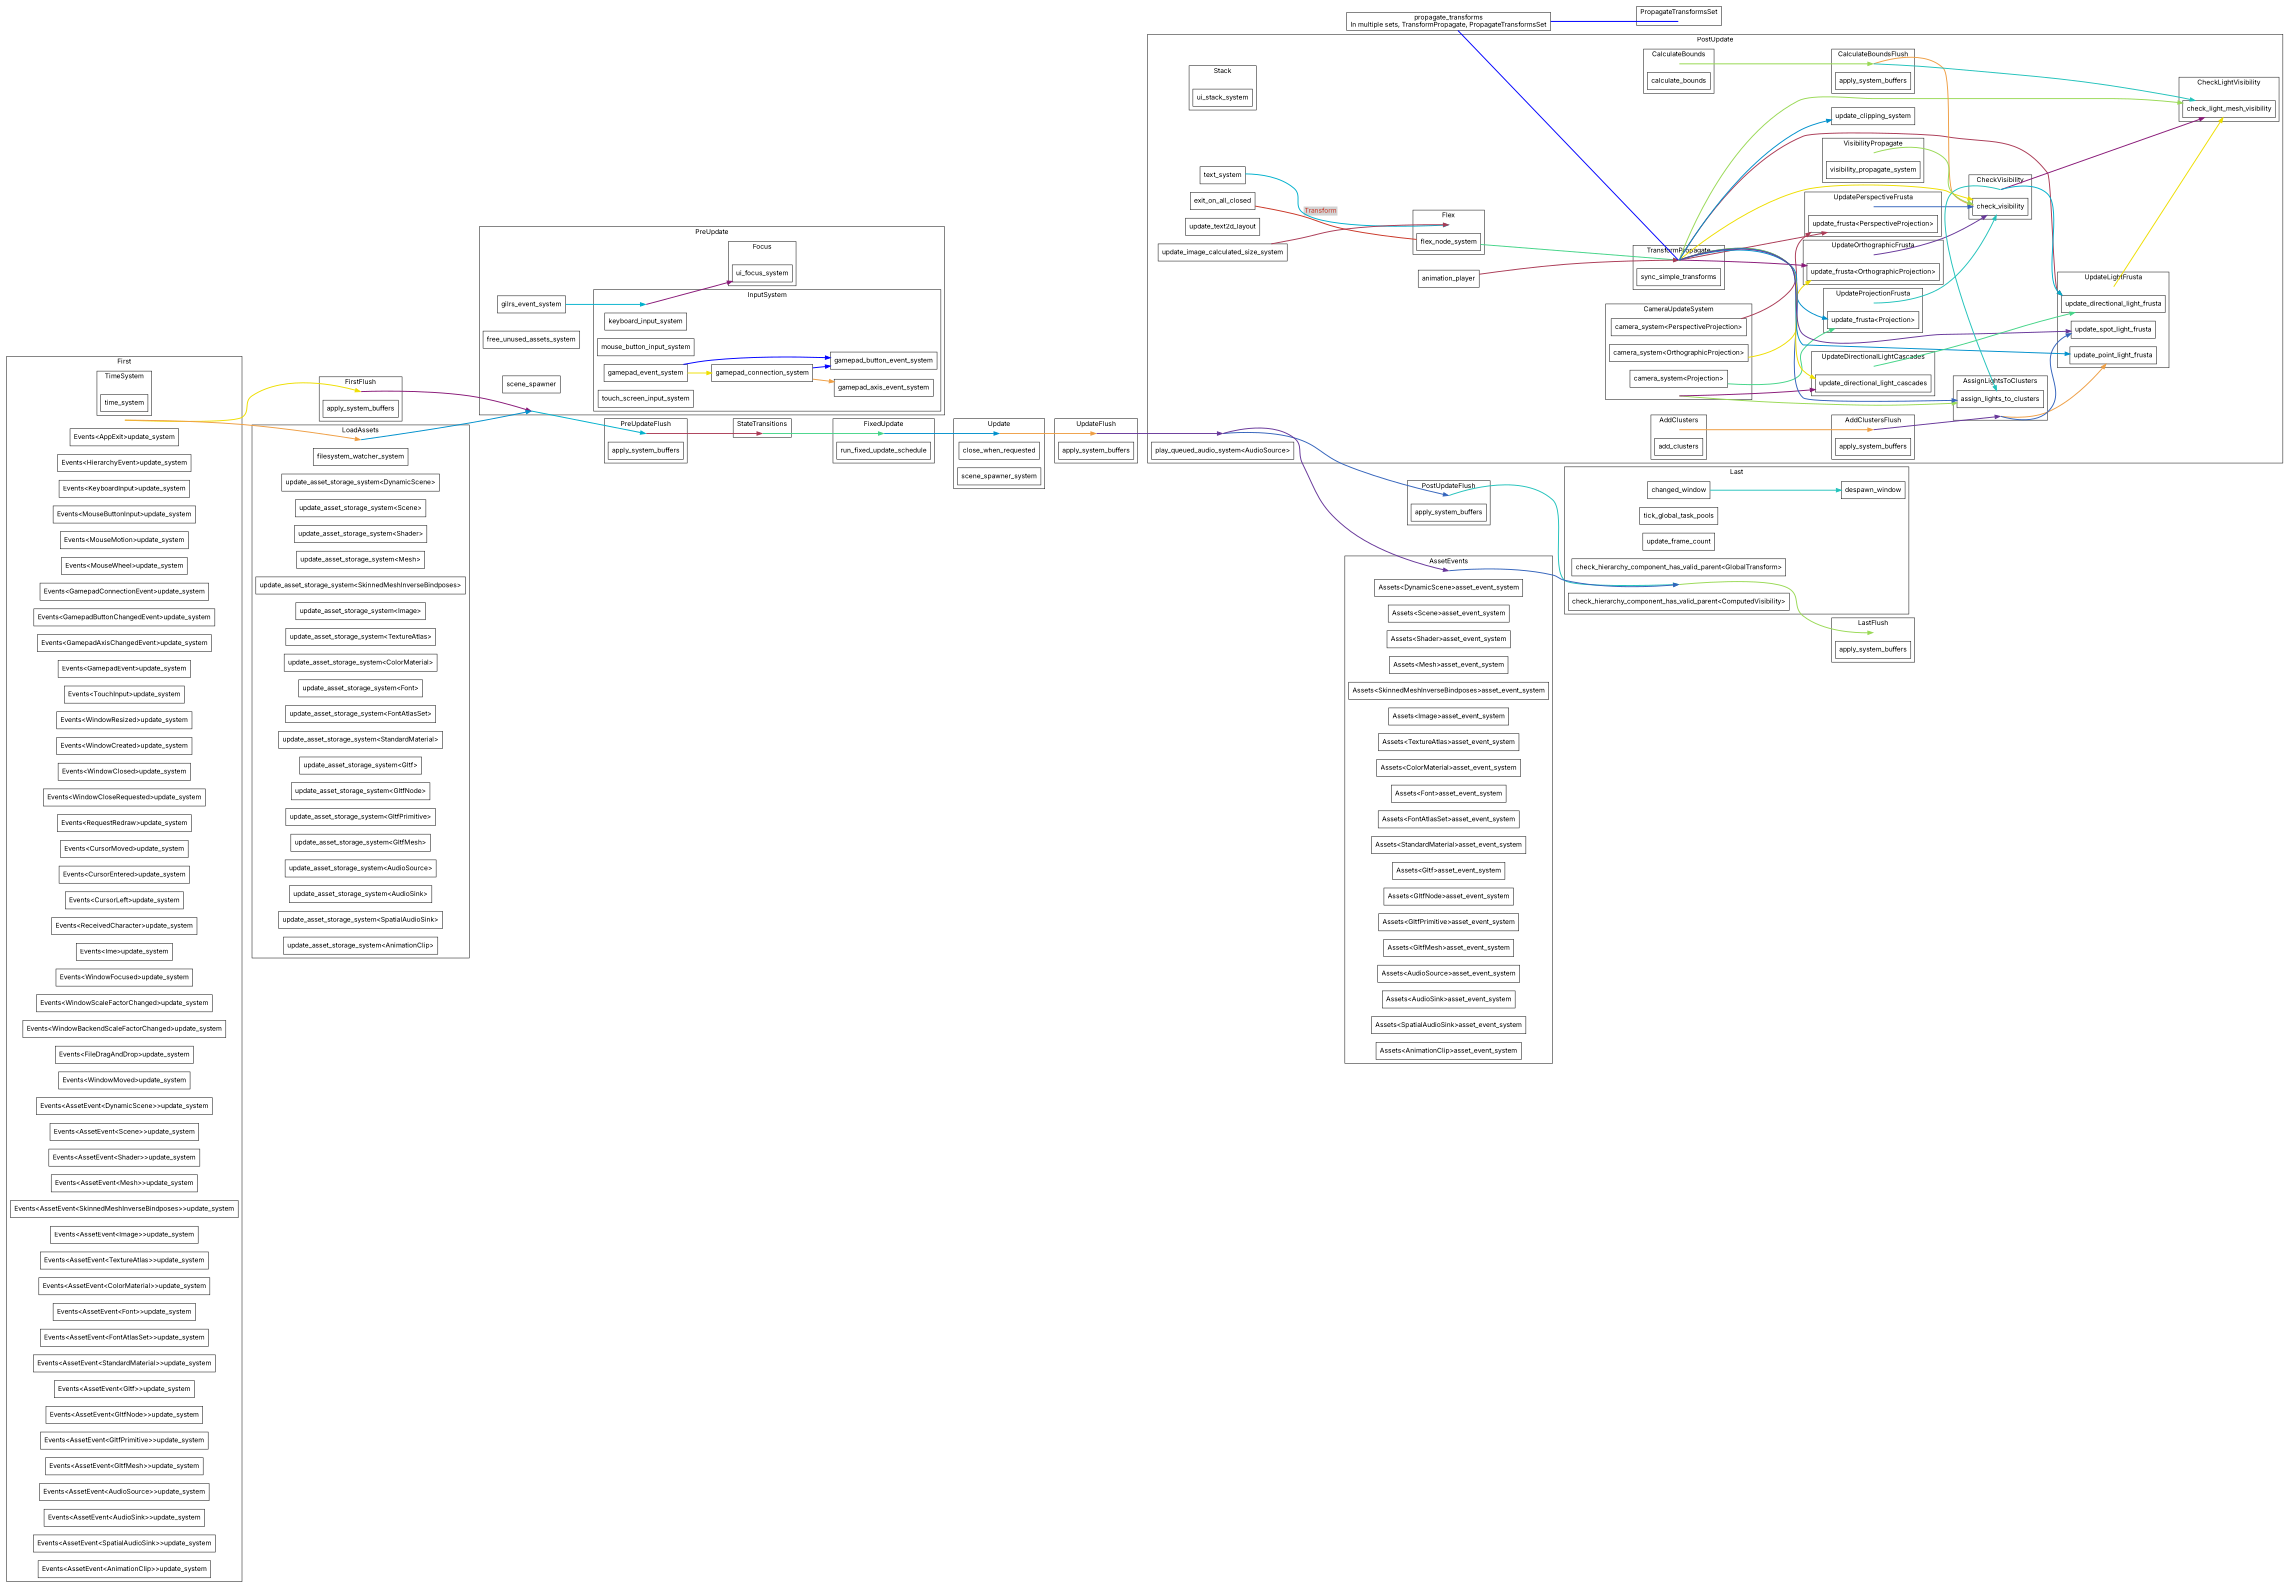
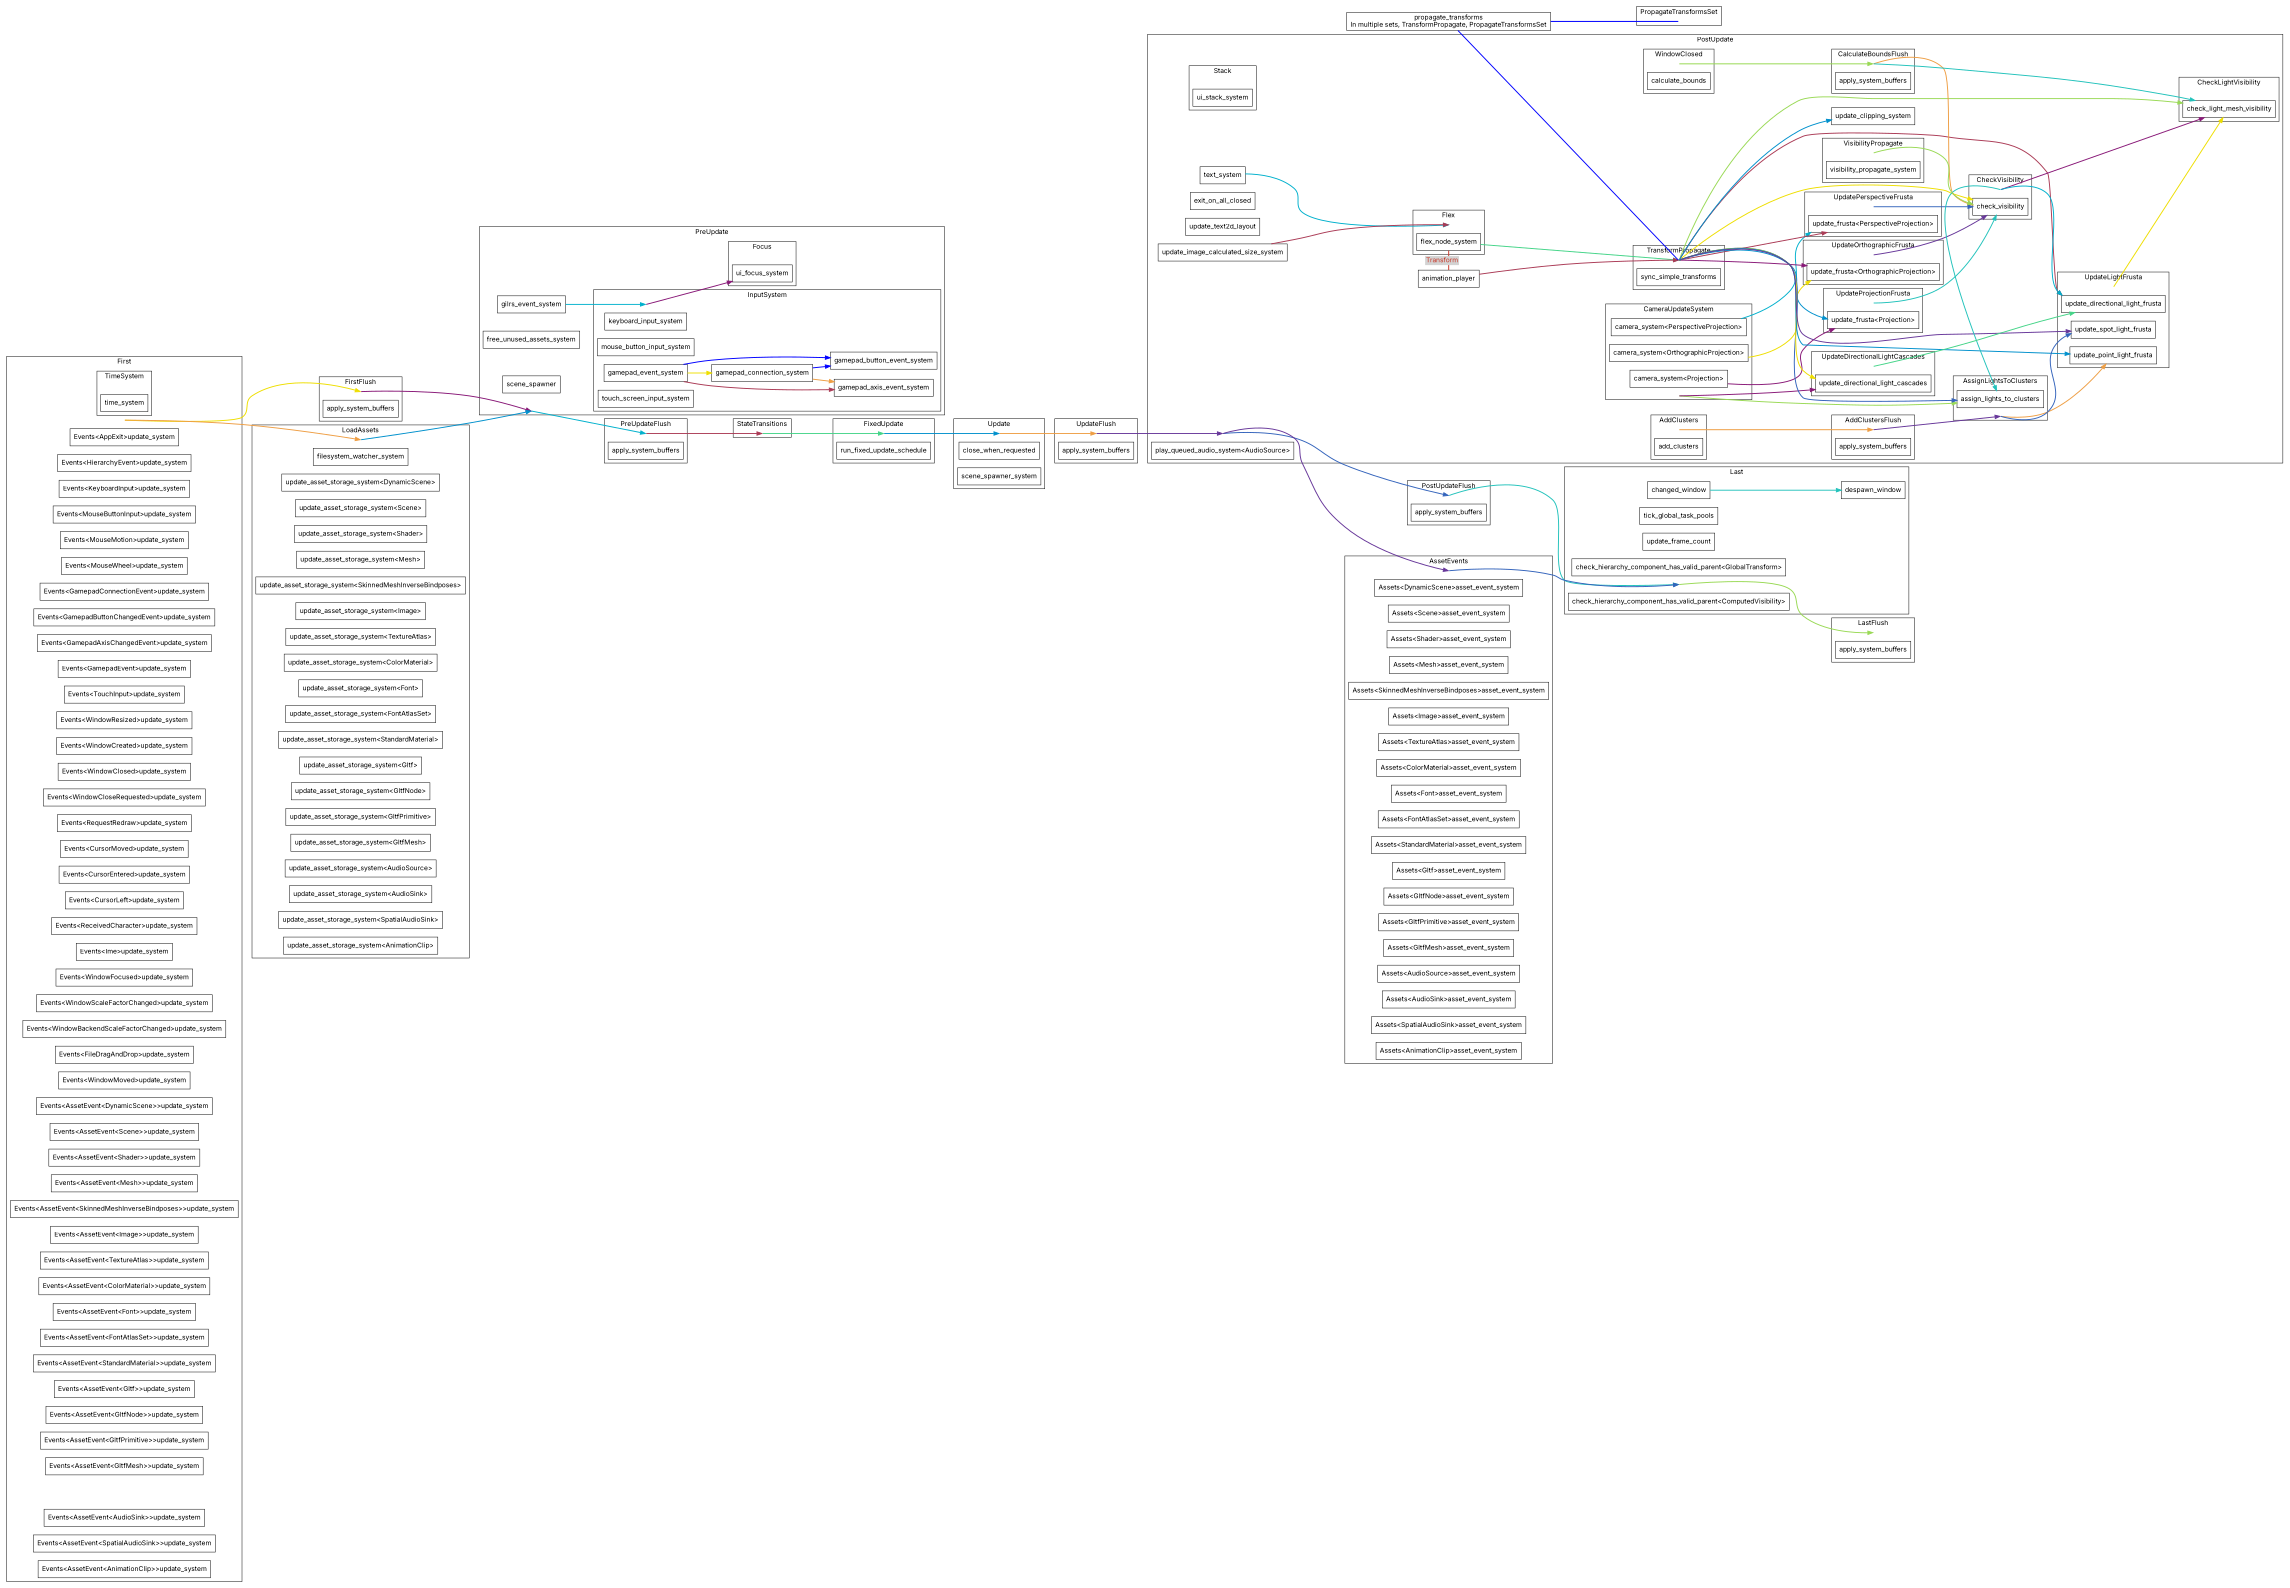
(1679, 55) -> (1679, 55)
(1335, 227) -> (1449, 260)
(1791, 289) -> (1791, 289)
(1791, 380) -> (1791, 380)
none -> (756, 389)
(124, 1492) -> none
